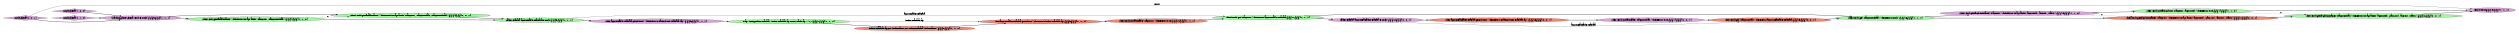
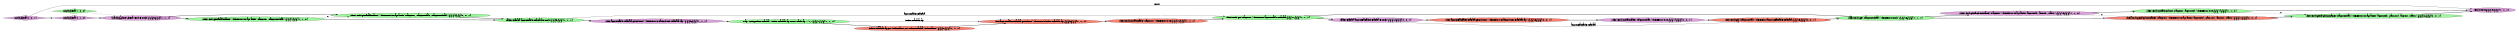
(74, 11) -> (74, 11)
(103, 14) -> (103, 14)
(77, 22) -> (49, 18)
